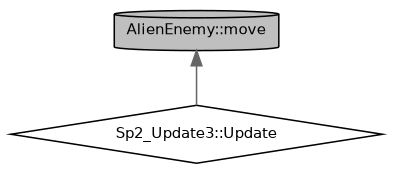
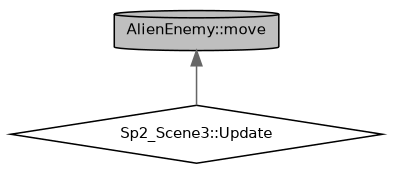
(197, 134) -> (197, 134)
